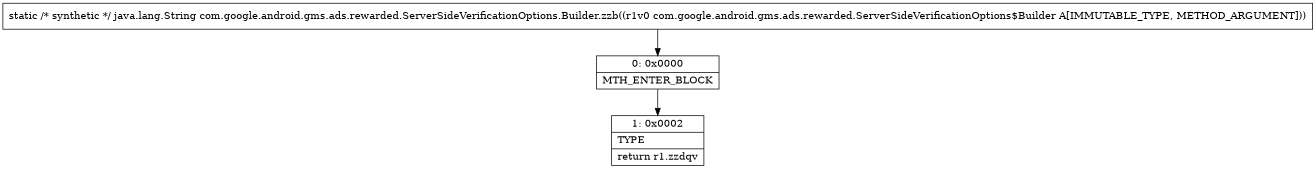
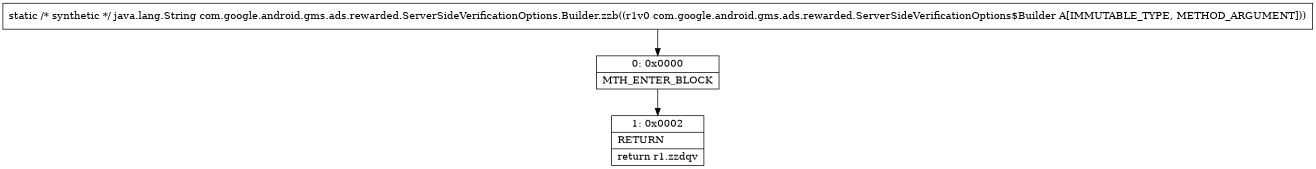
(631, 140) -> (641, 140)
